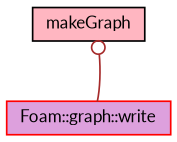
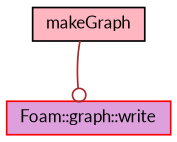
(100, 78) -> (78, 64)
